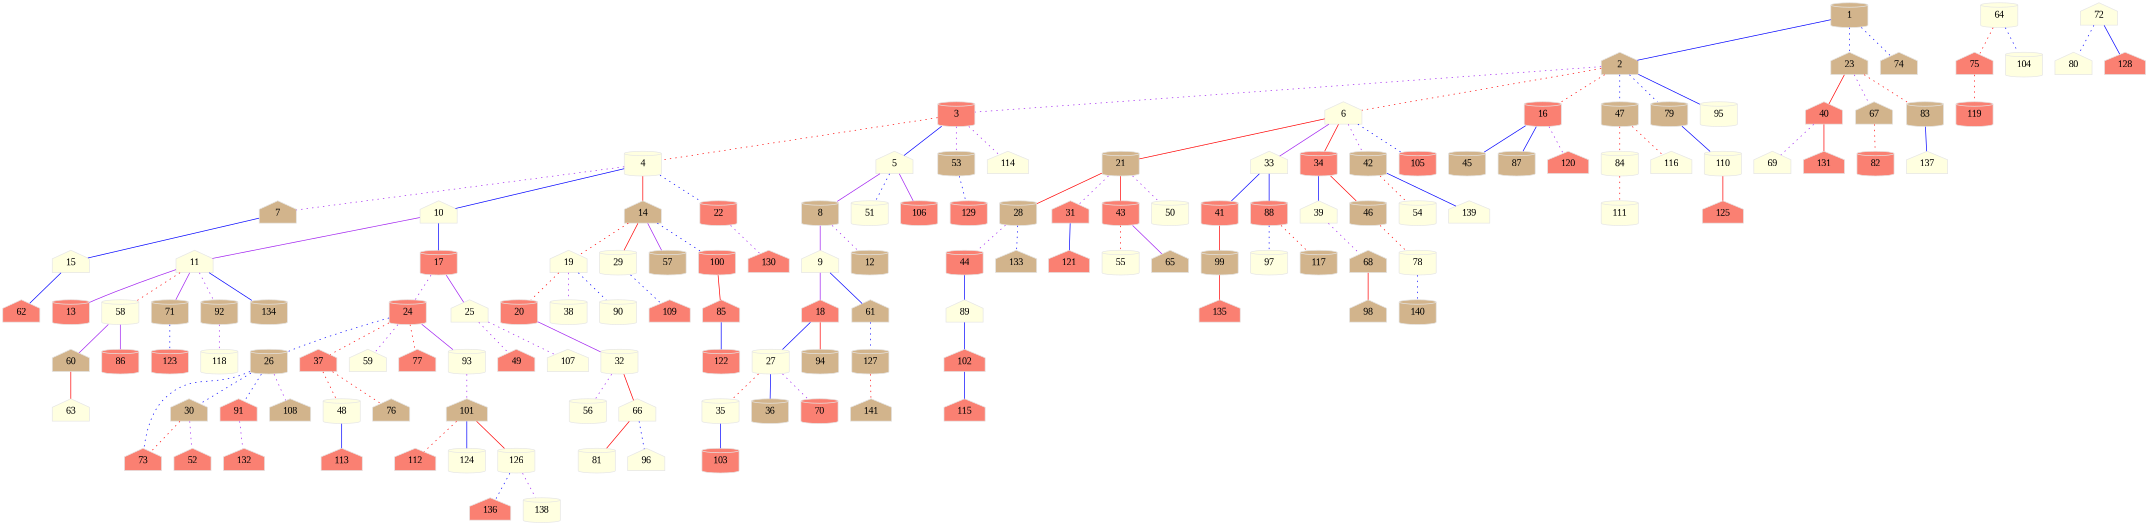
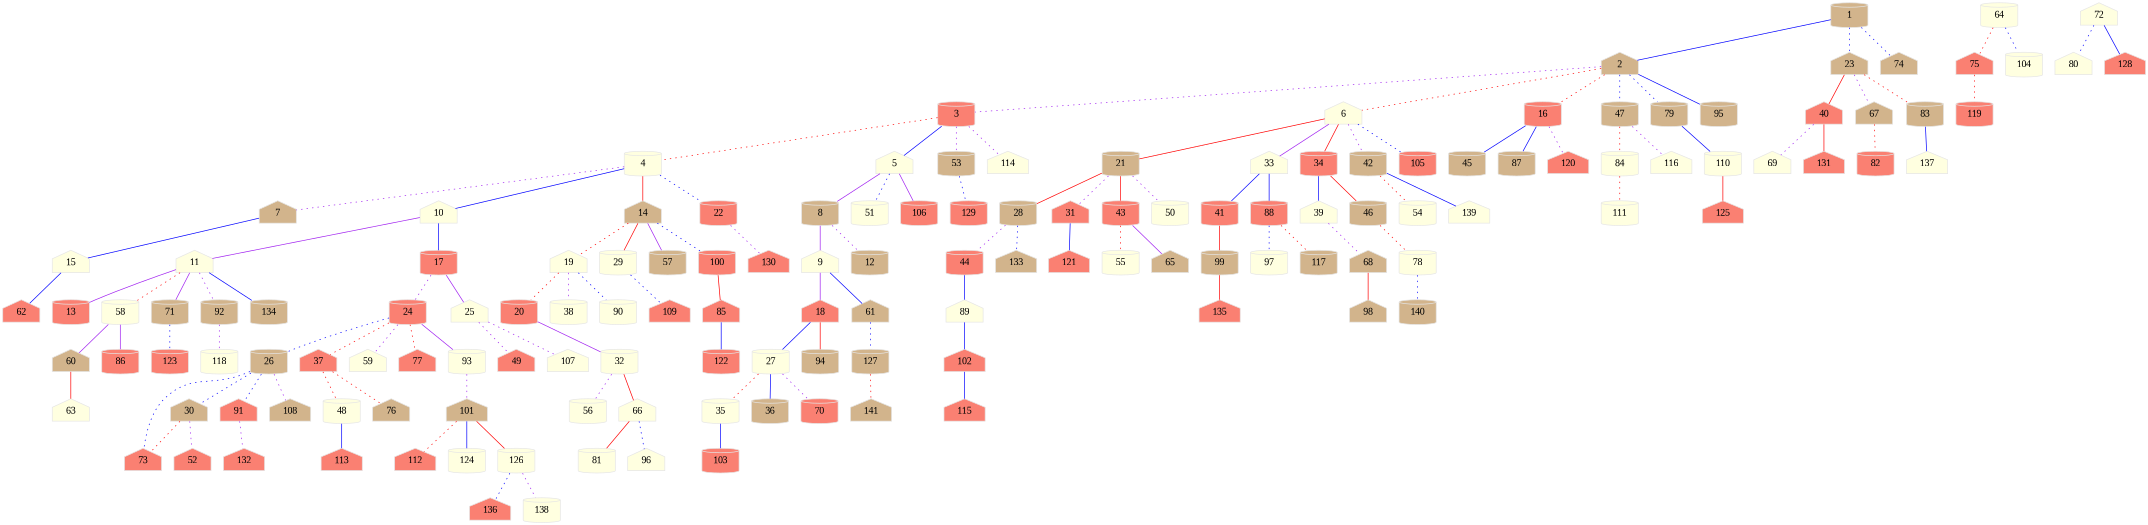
(1719, 114) -> (1719, 114)
(1647, 141) -> (1647, 141)
